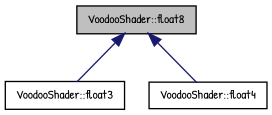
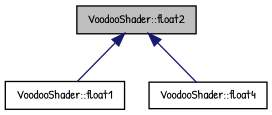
(136, 20) -> (136, 20)
(65, 95) -> (65, 95)
